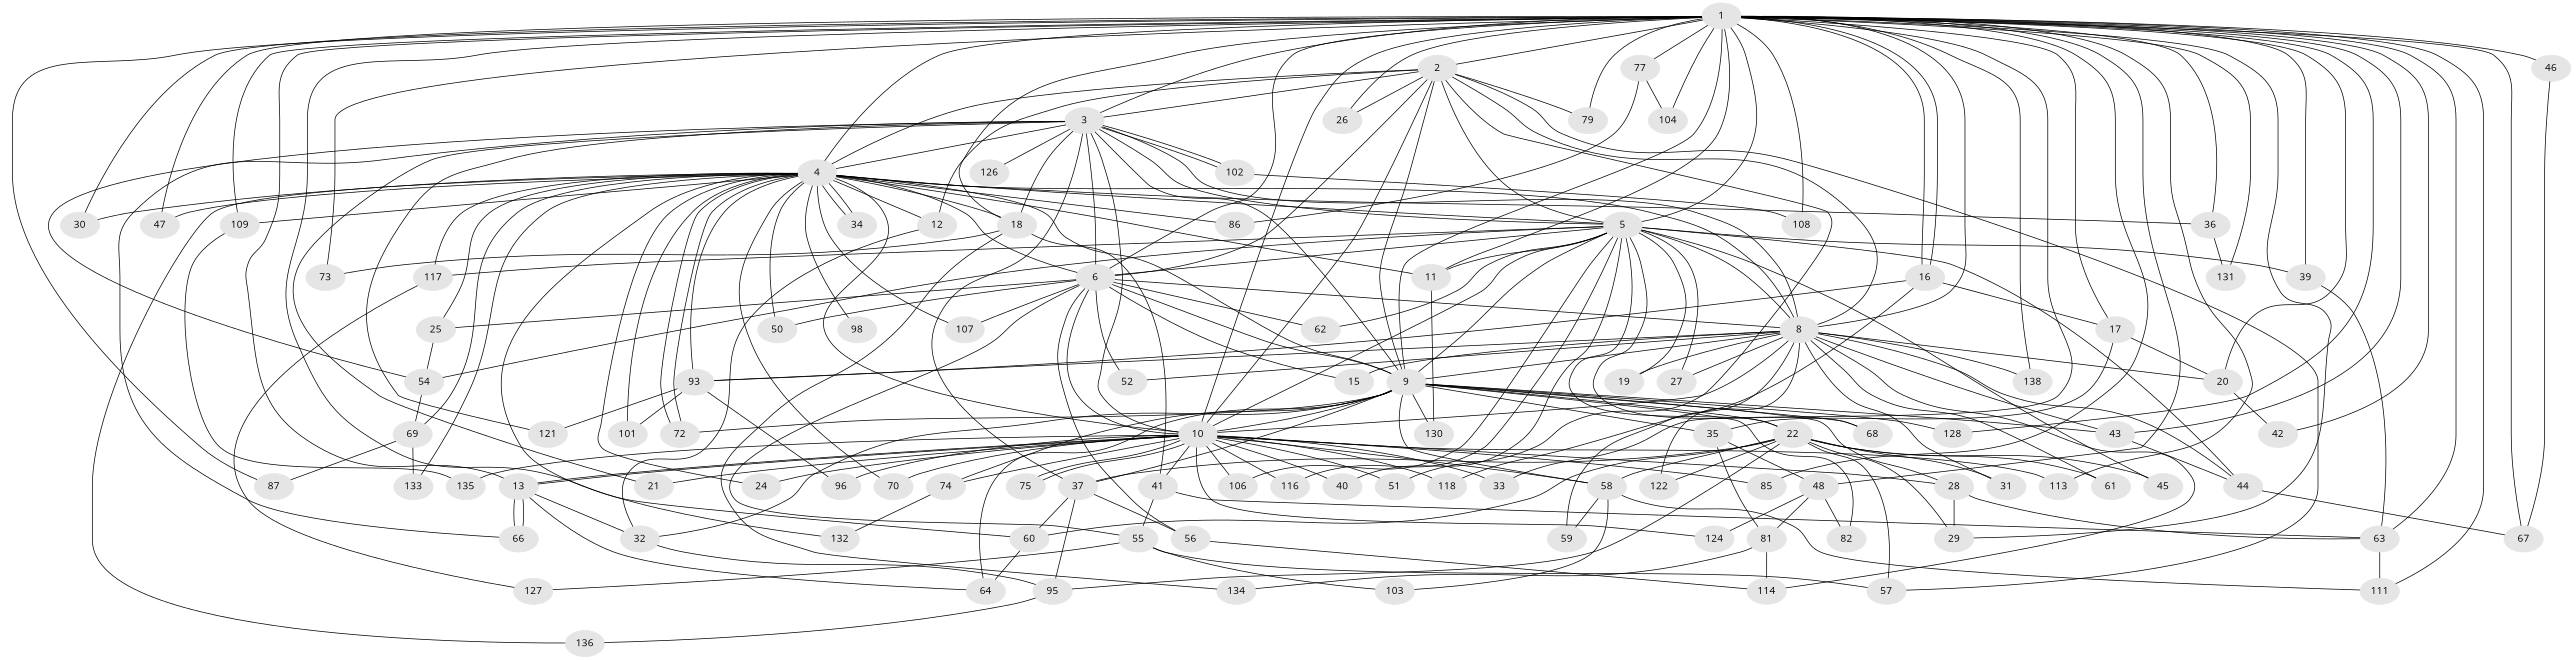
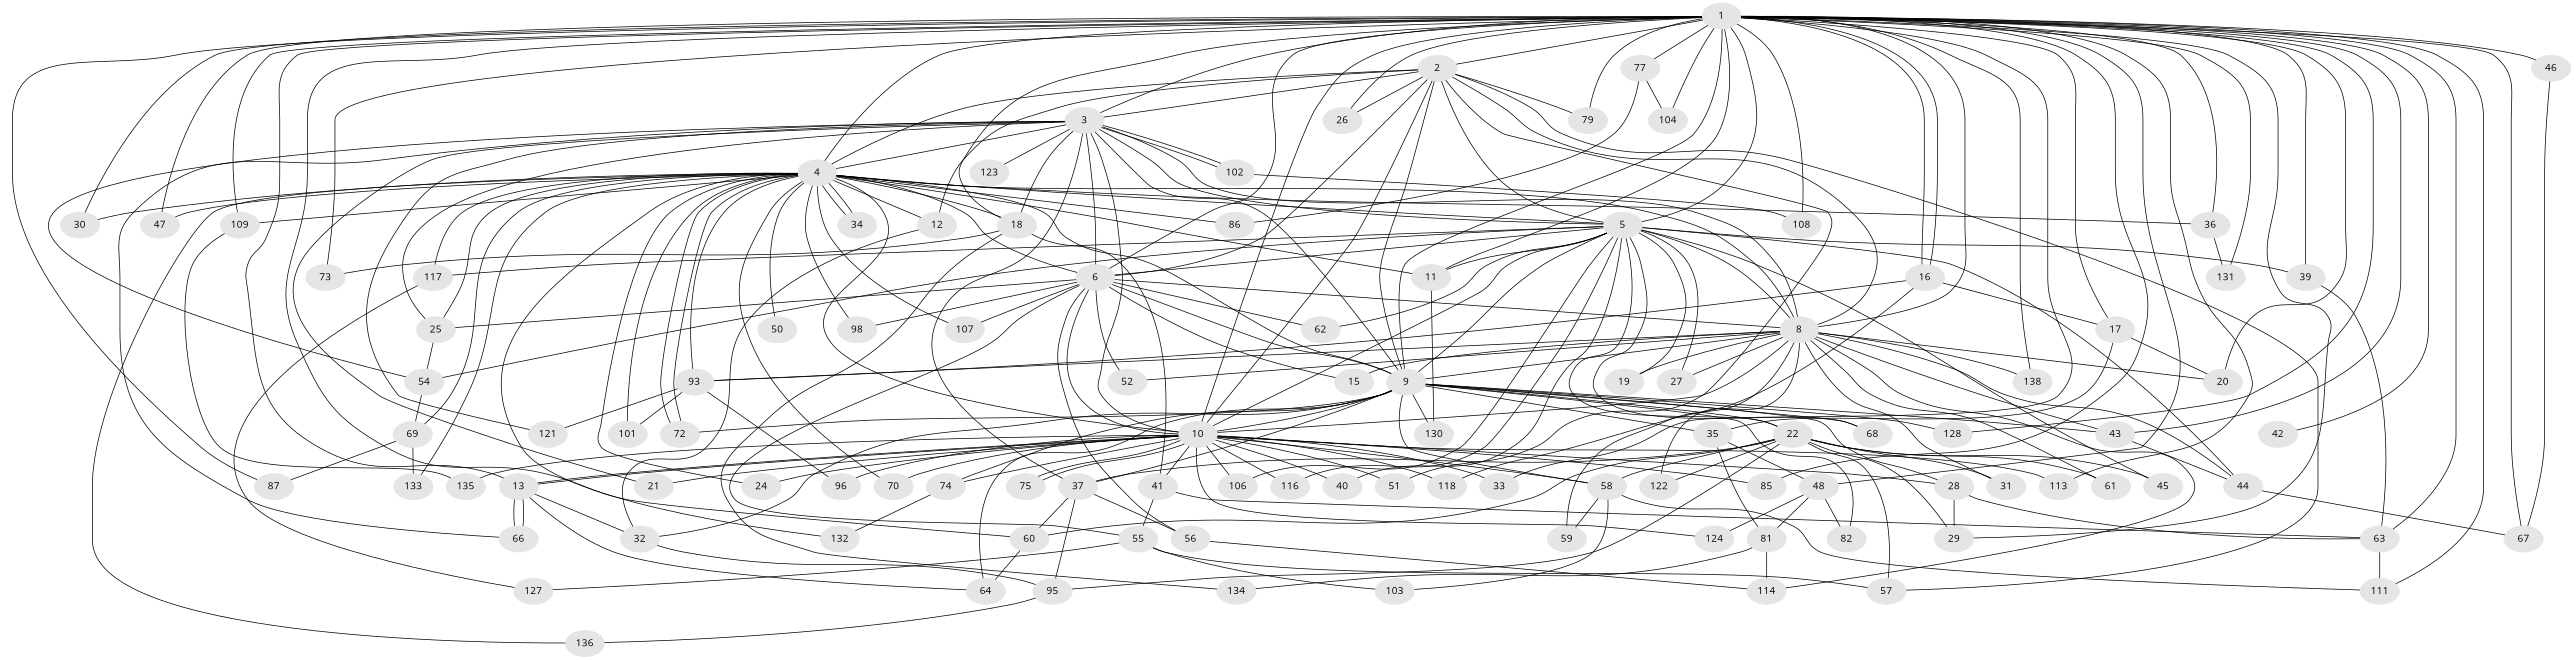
none -> (685, 151)
(989, 173) -> (989, 173)
(935, 299) -> (976, 304)
(2250, 407) -> none
